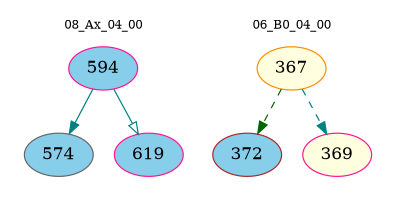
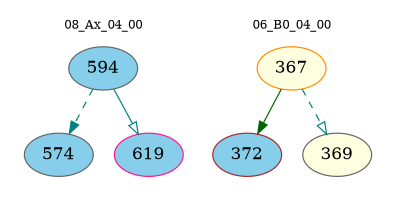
(103, 68) -> (103, 68)
(84, 106) -> (84, 106)
(272, 106) -> (272, 106)
(311, 106) -> (311, 106)
(337, 155) -> (337, 155)
